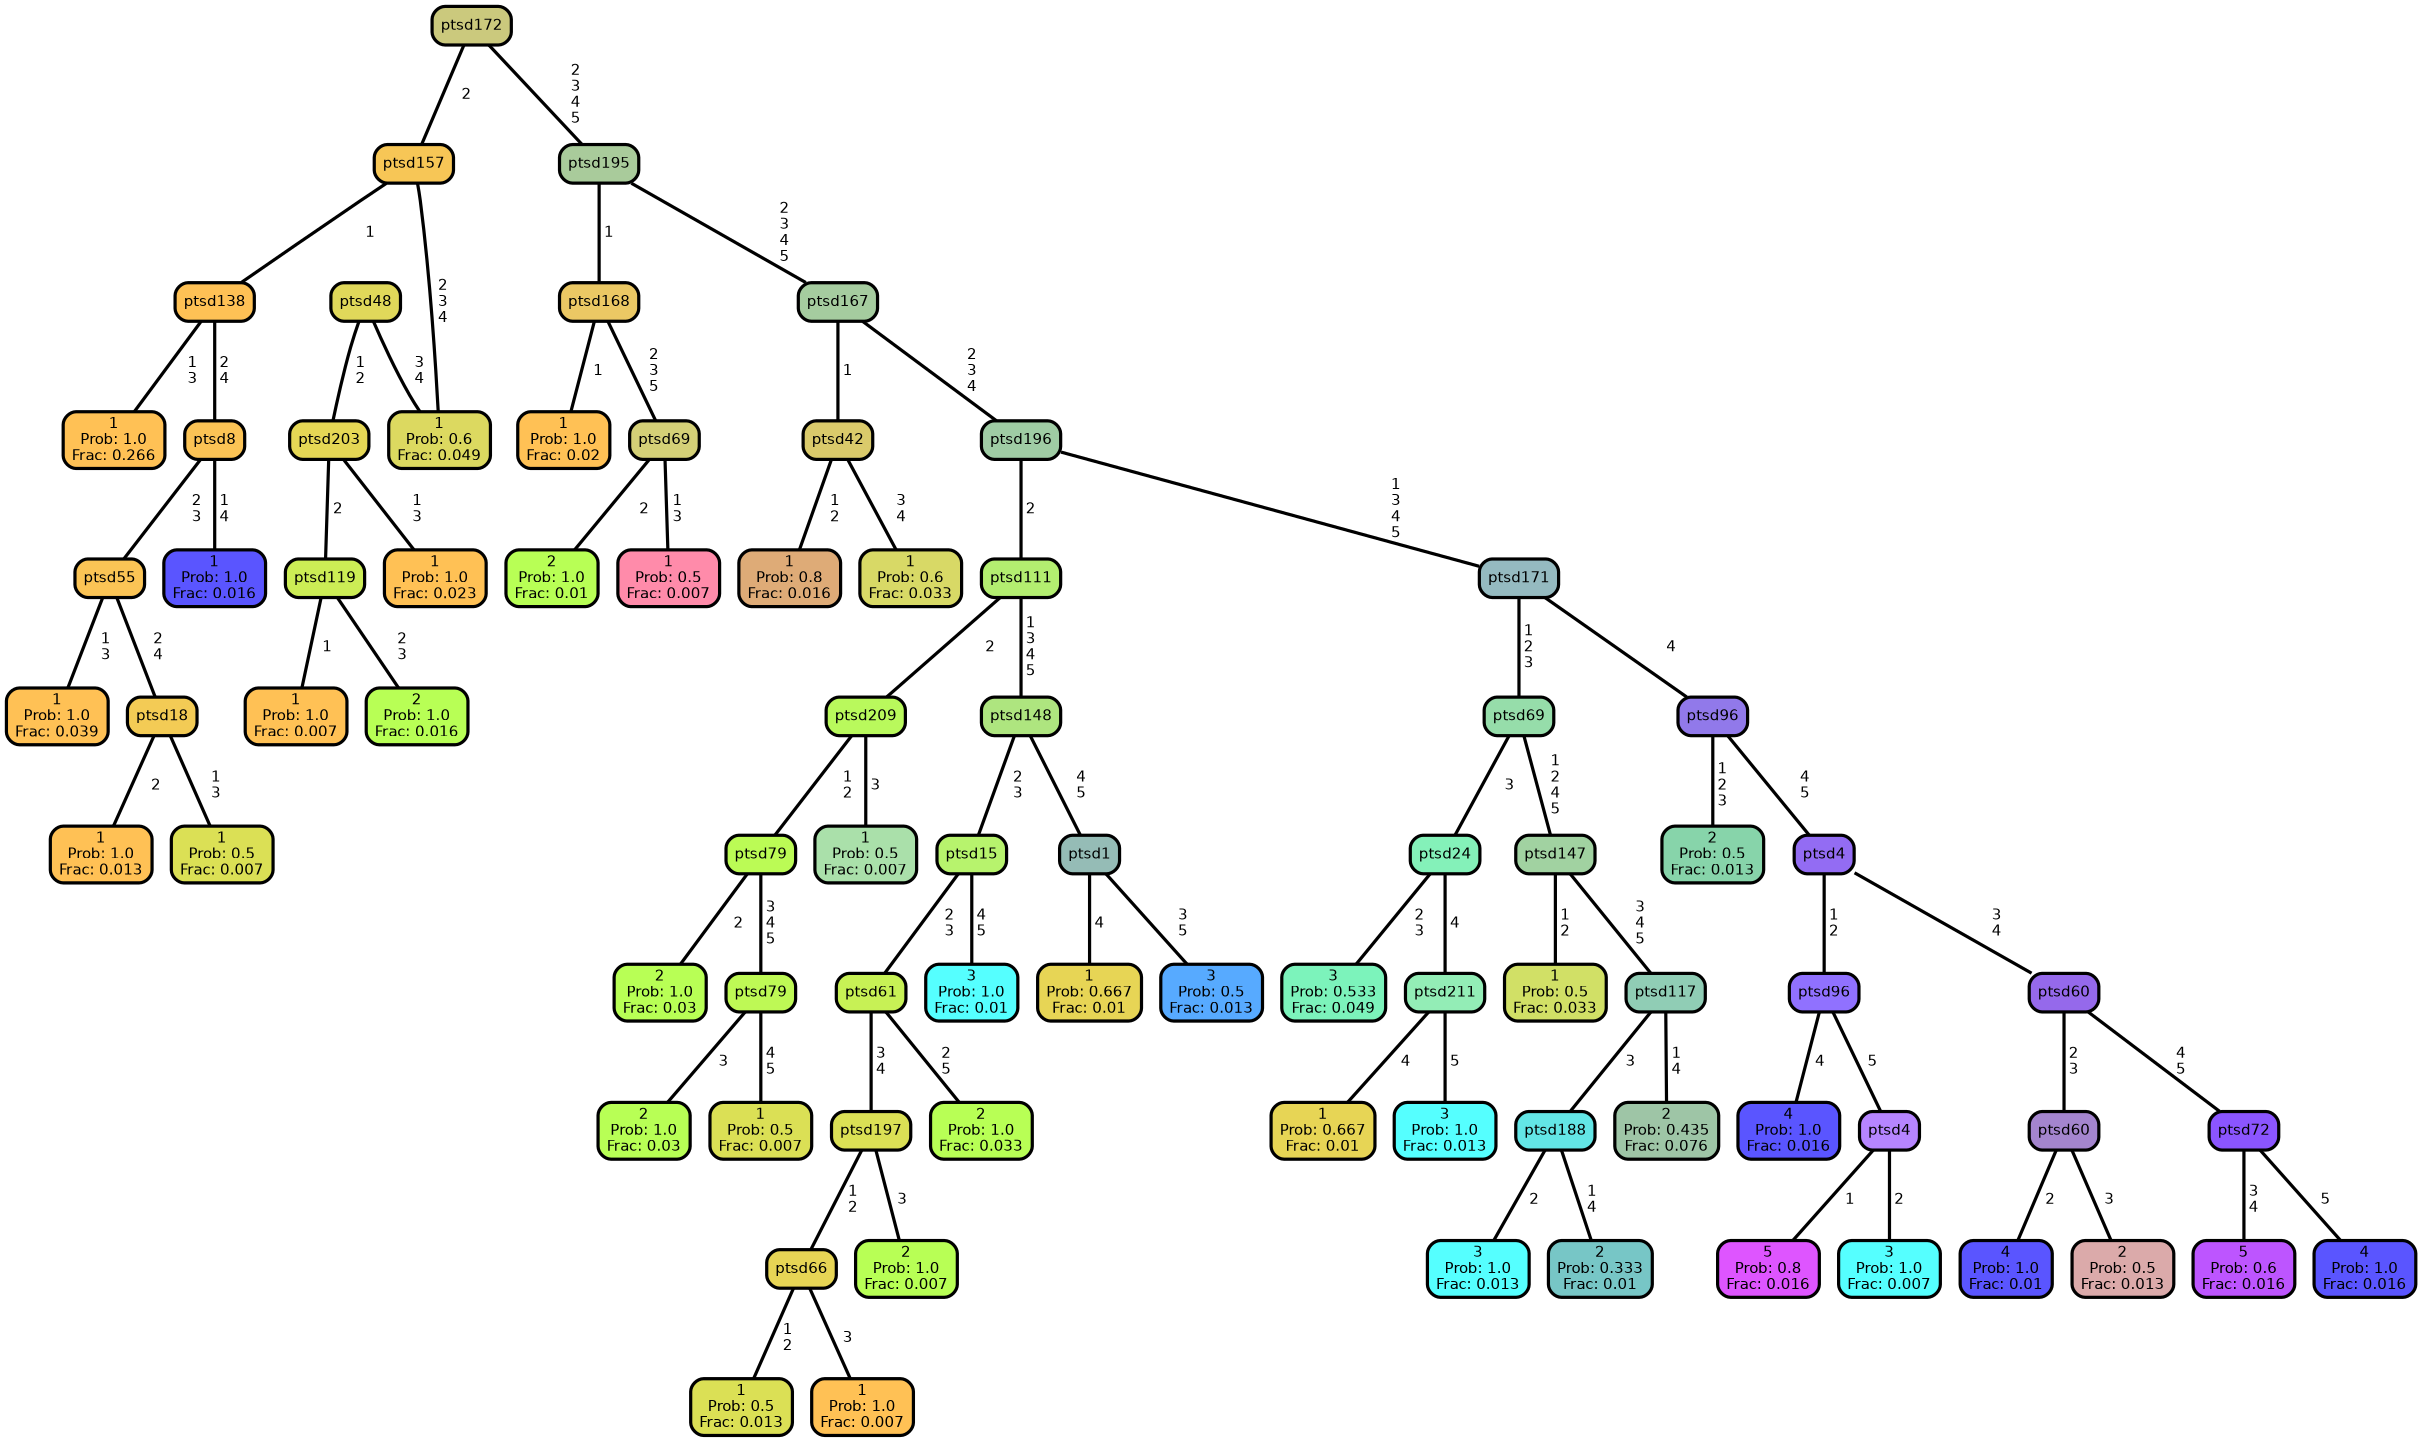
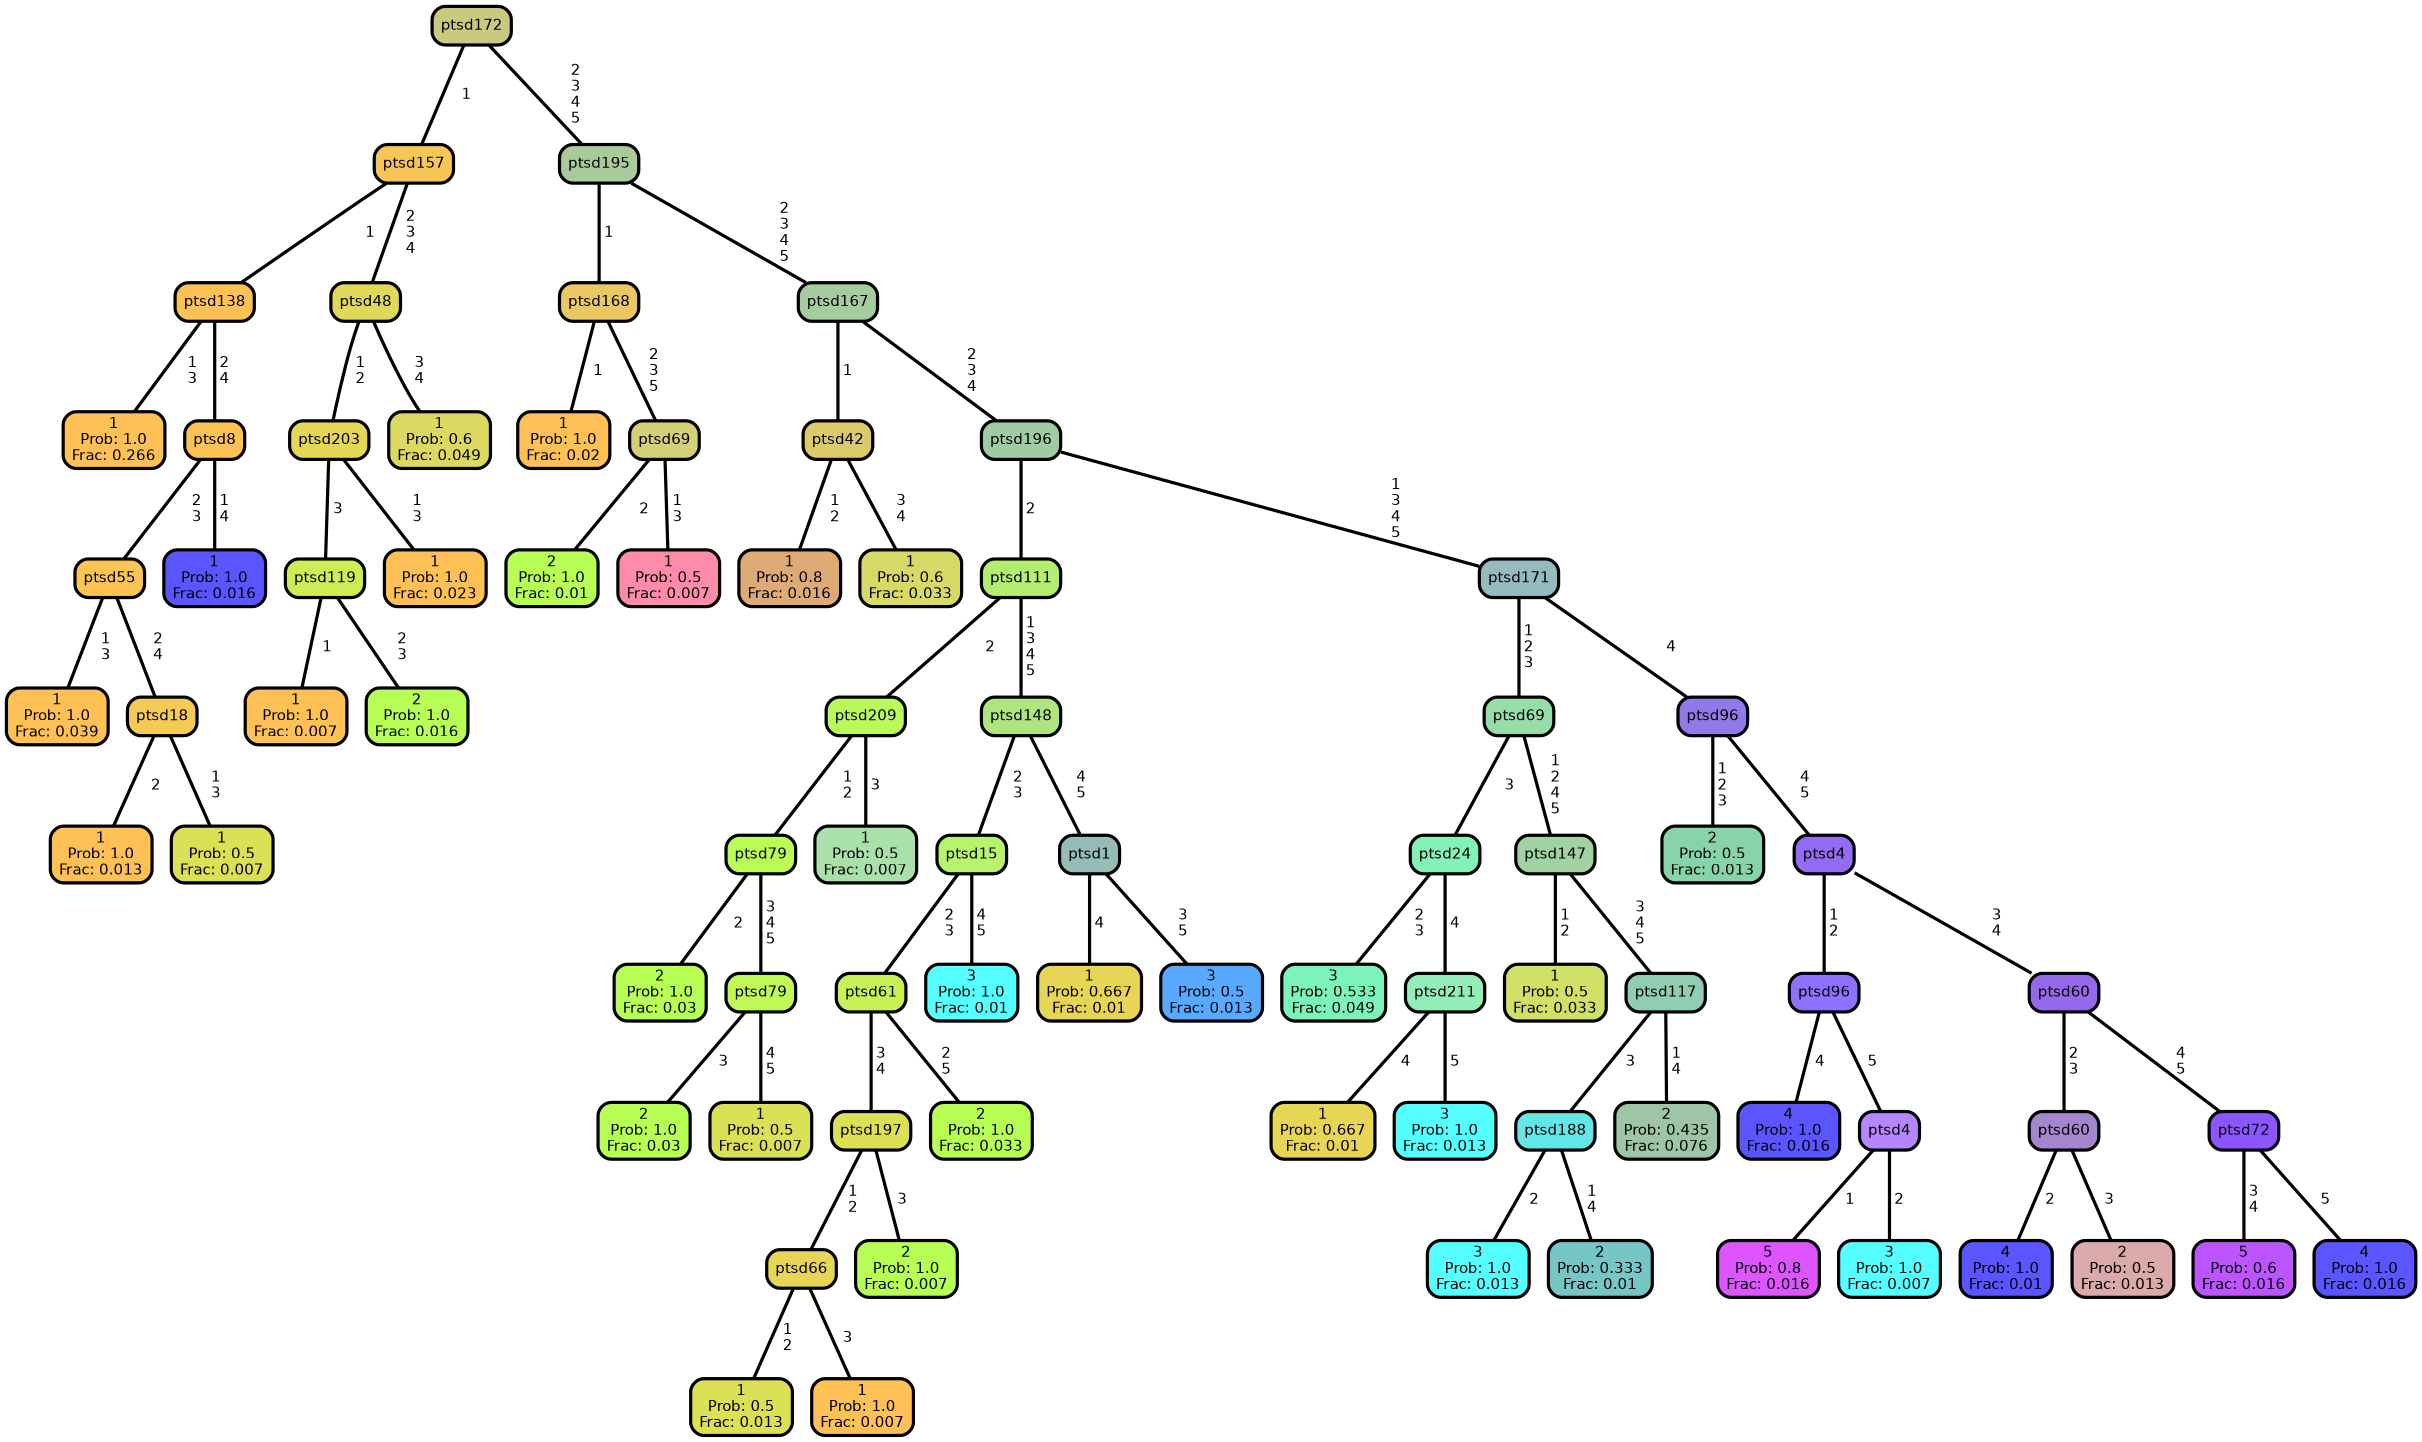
(464, 95) -> (464, 95)
(430, 297) -> (390, 233)
(336, 509) -> (336, 509)
